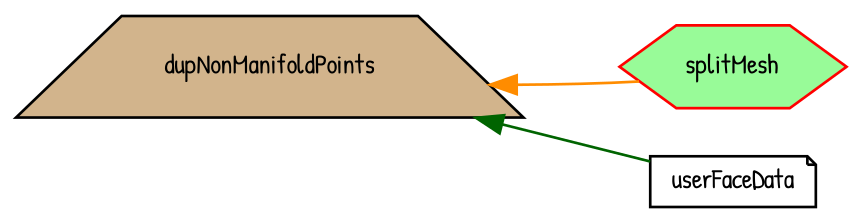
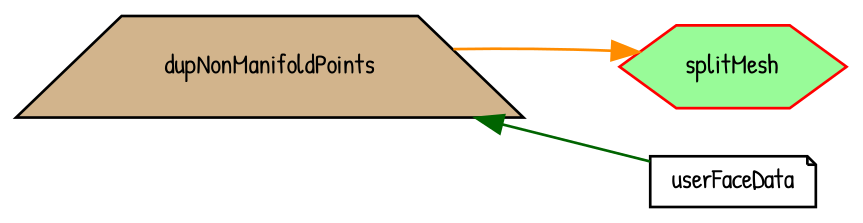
(578, 84) -> (532, 49)
